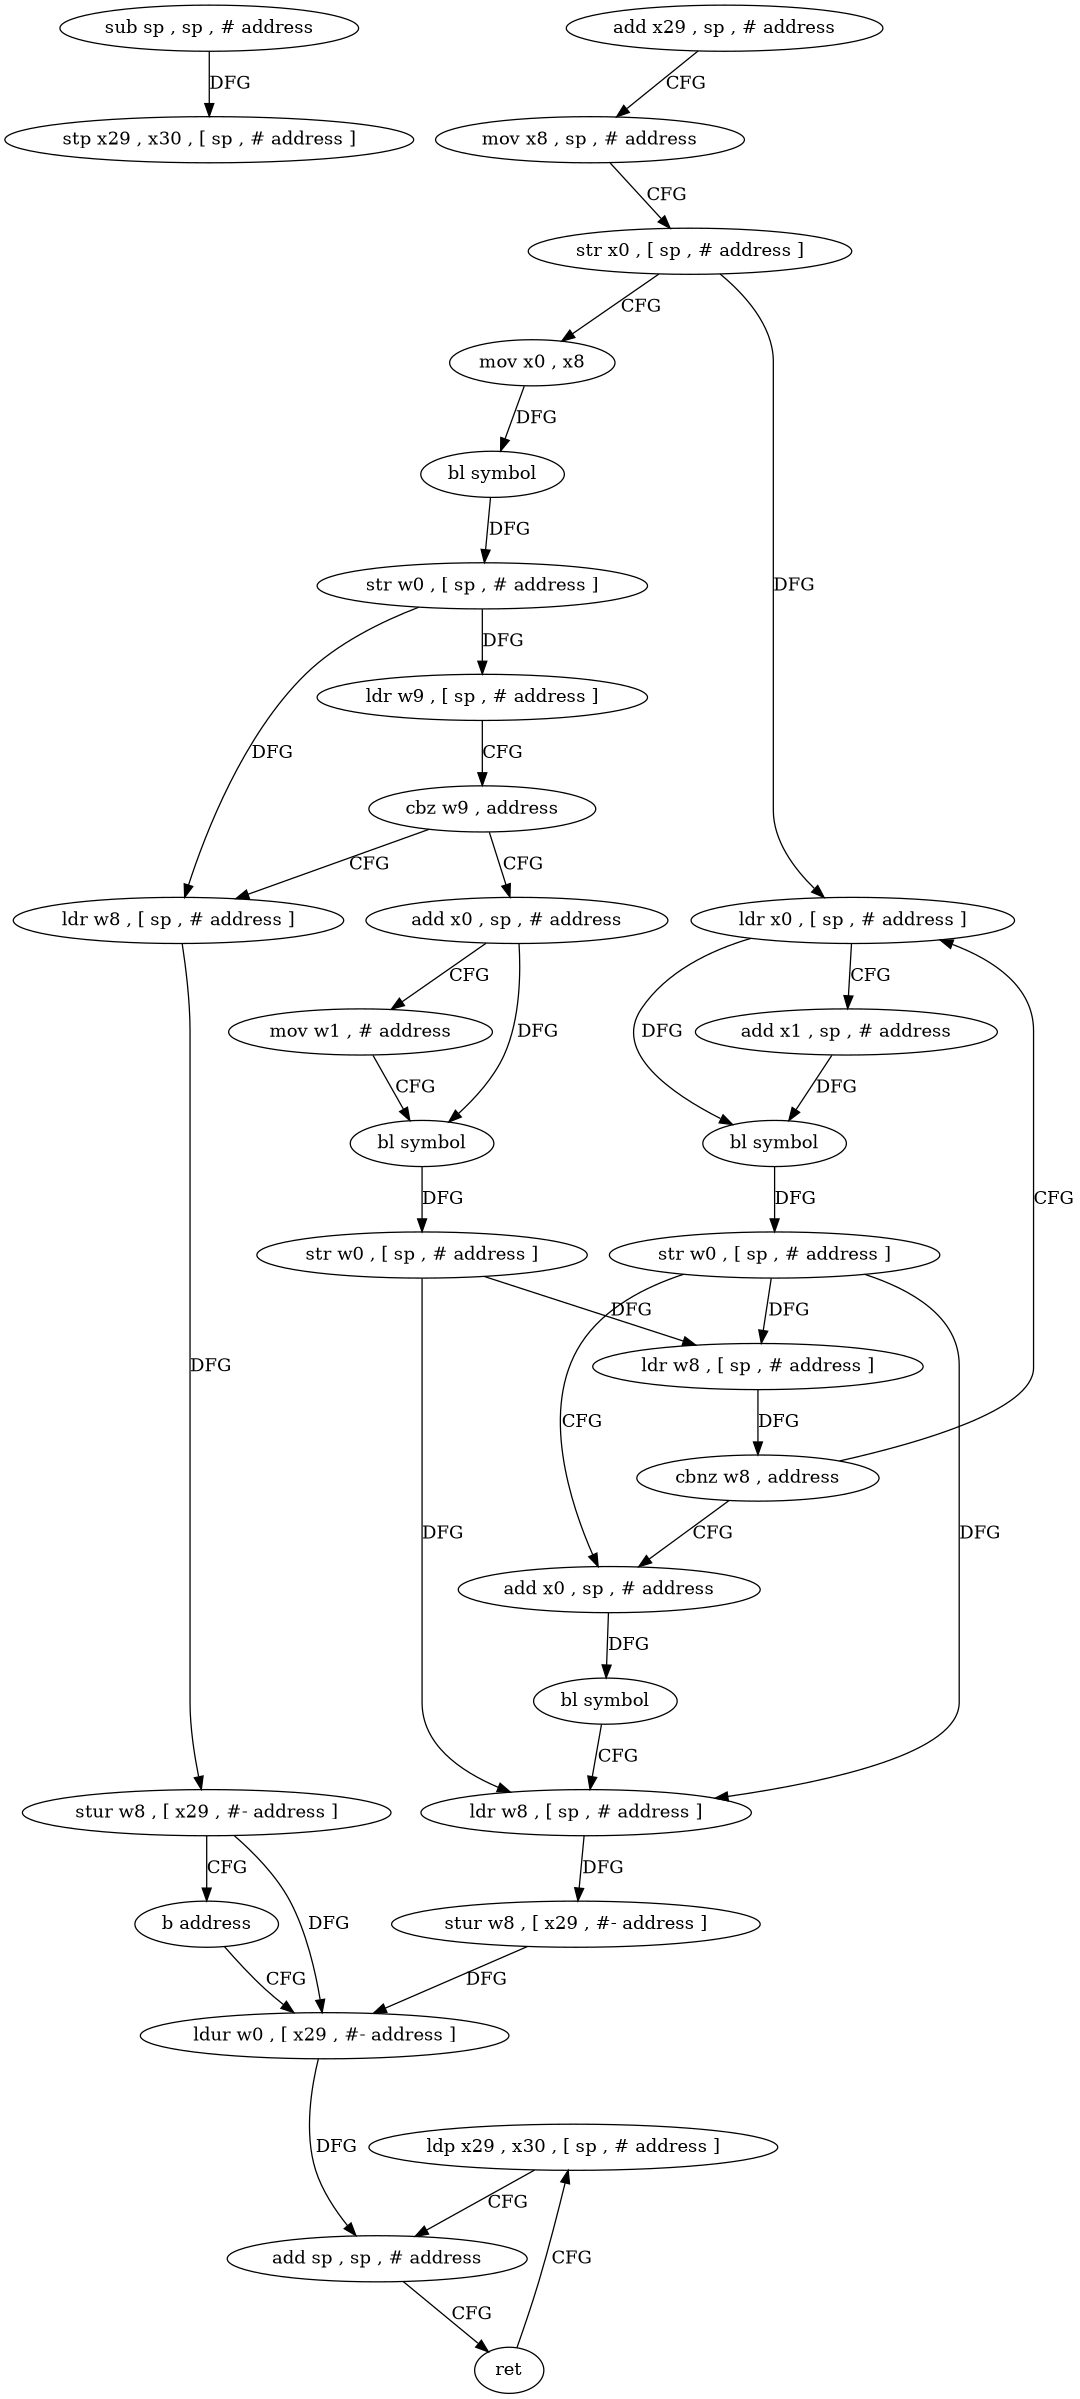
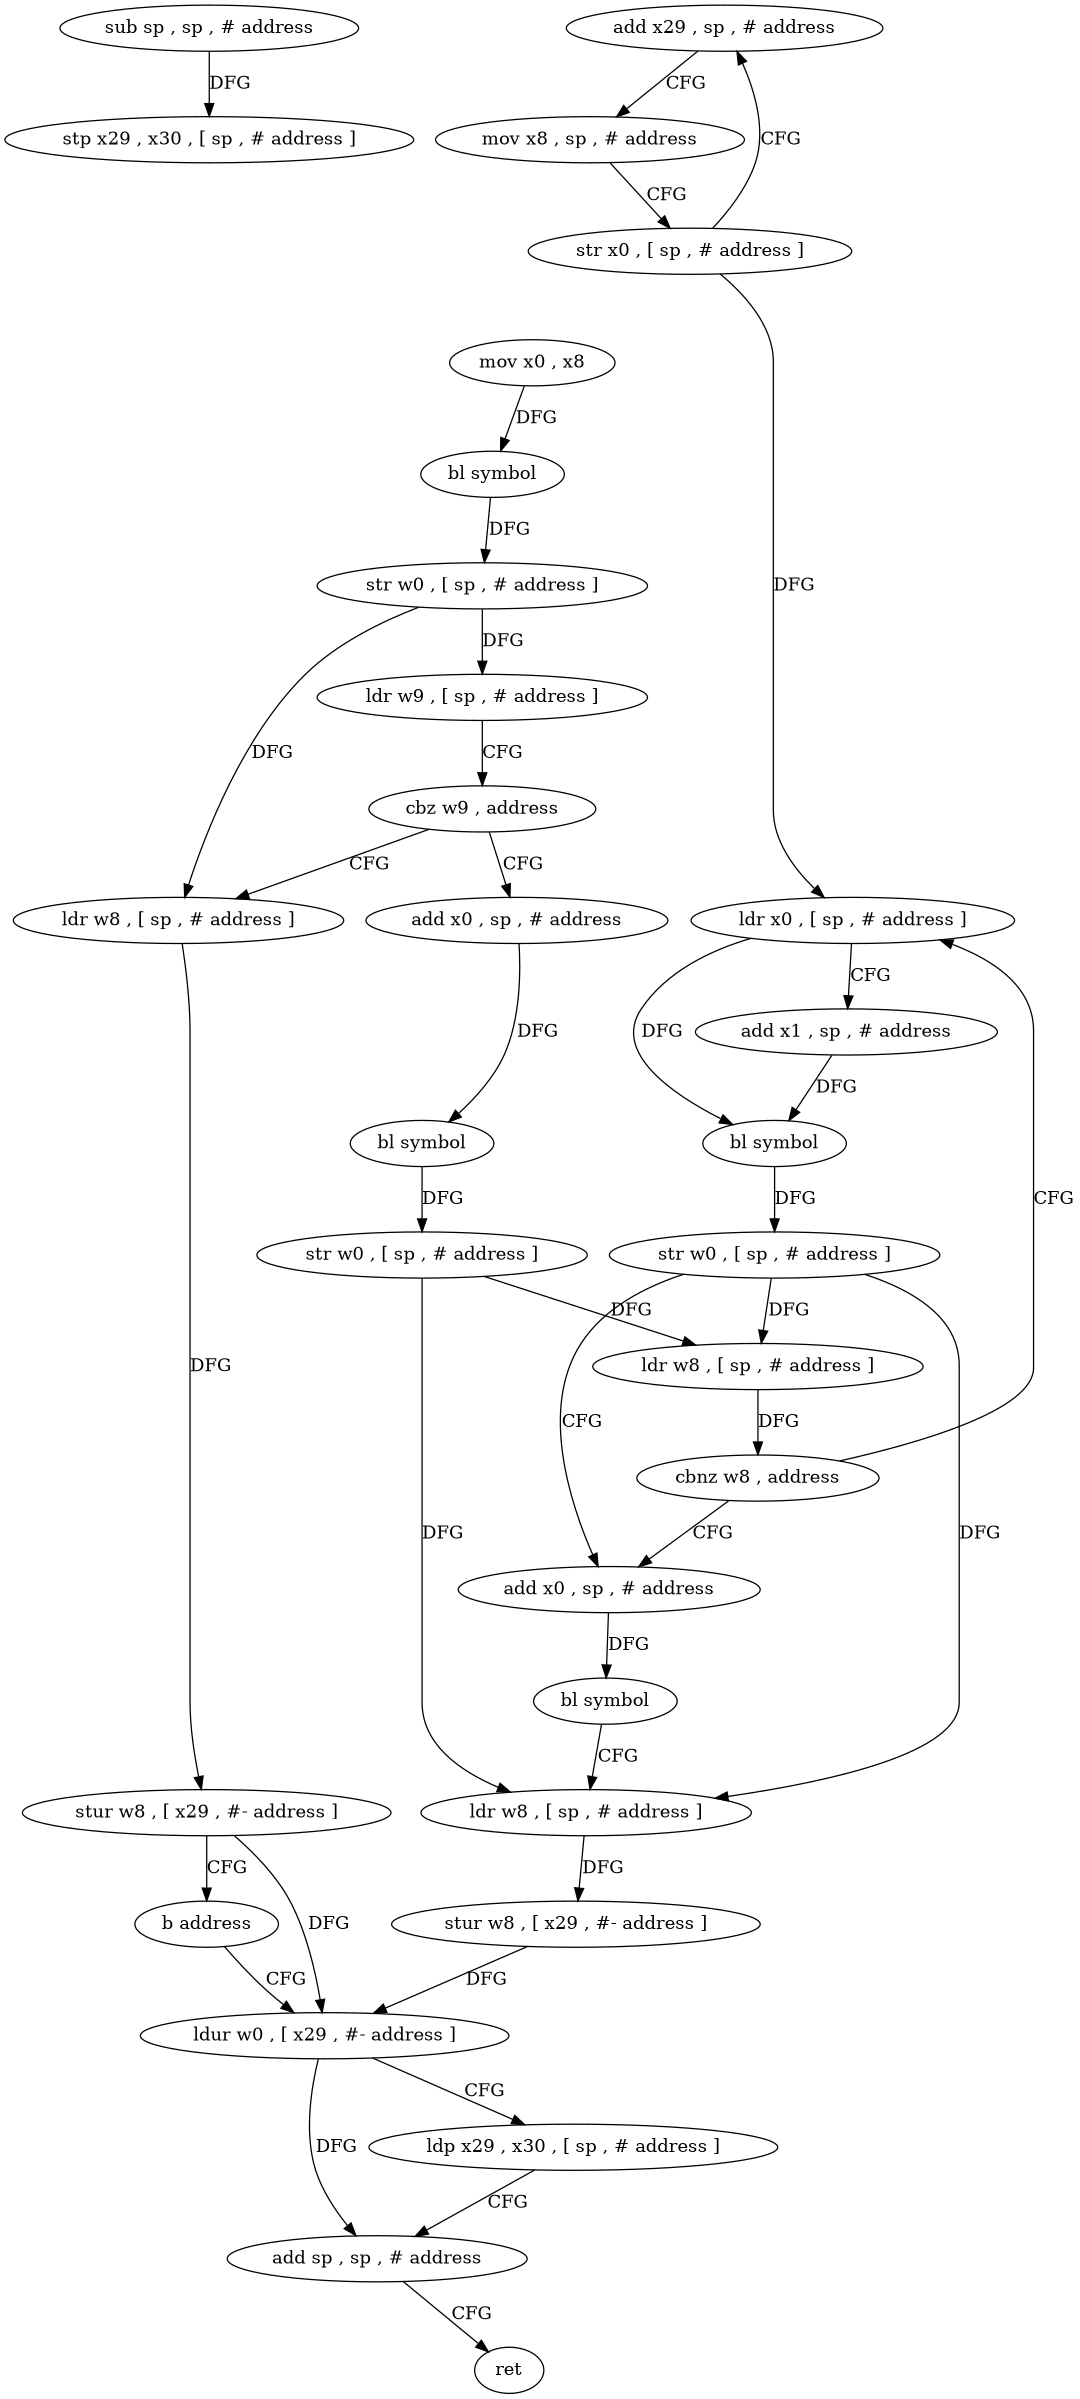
(616, 304) -> (758, 151)
(361, 1032) -> none
(543, 2266) -> (443, 2089)
